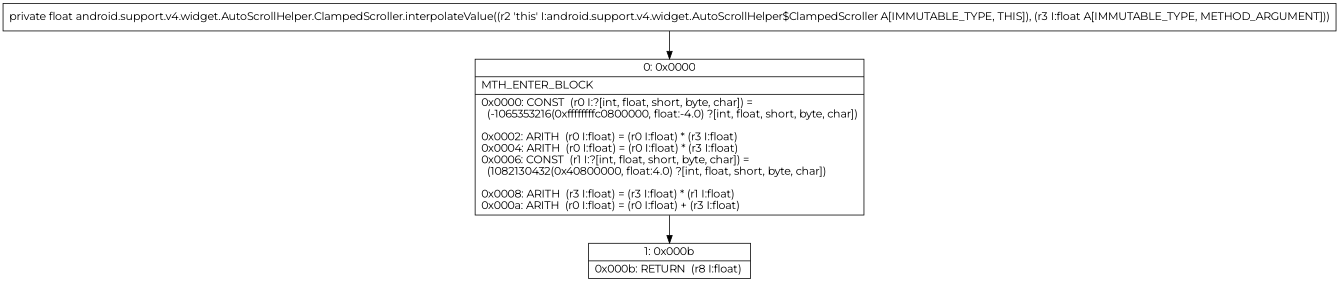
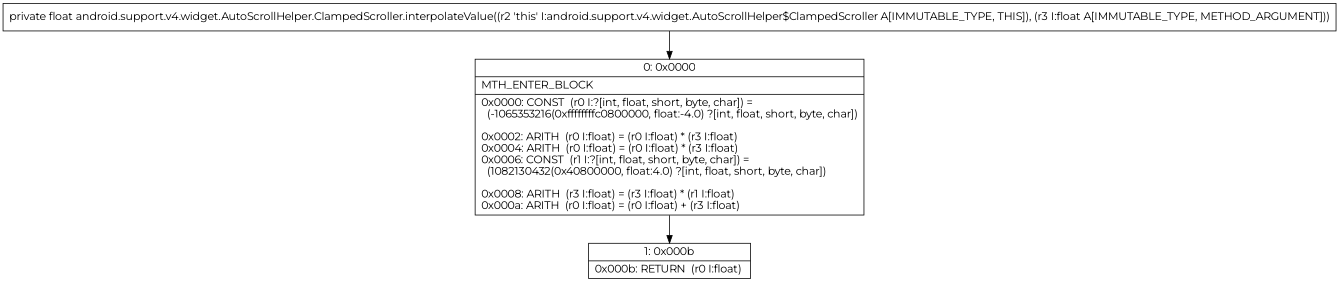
(670, 269) -> (670, 269)
